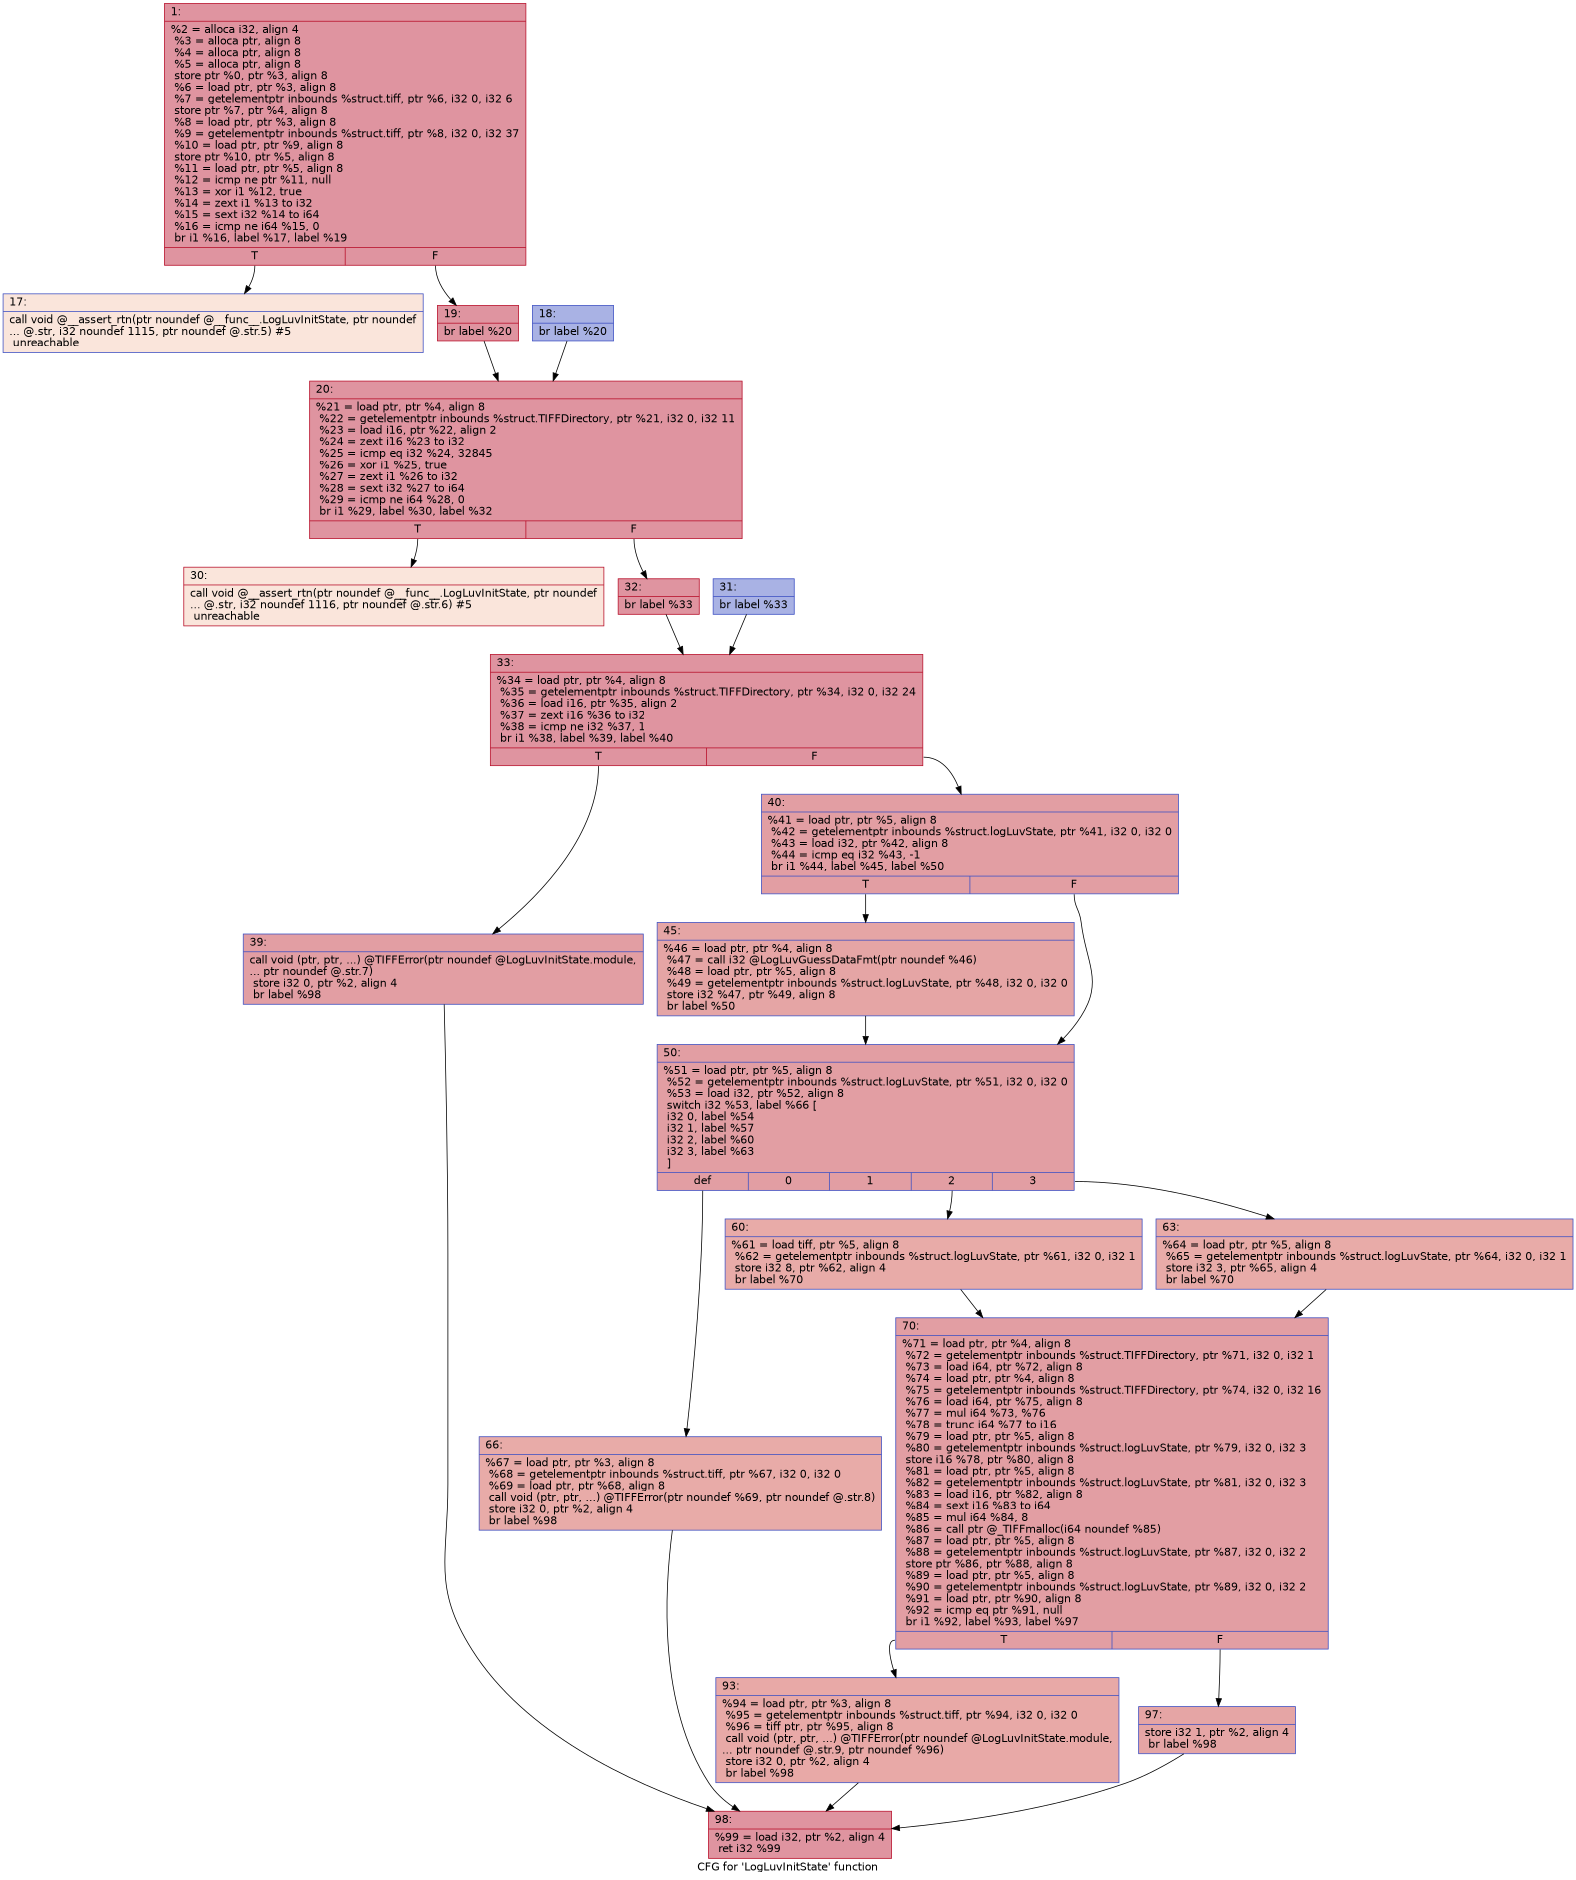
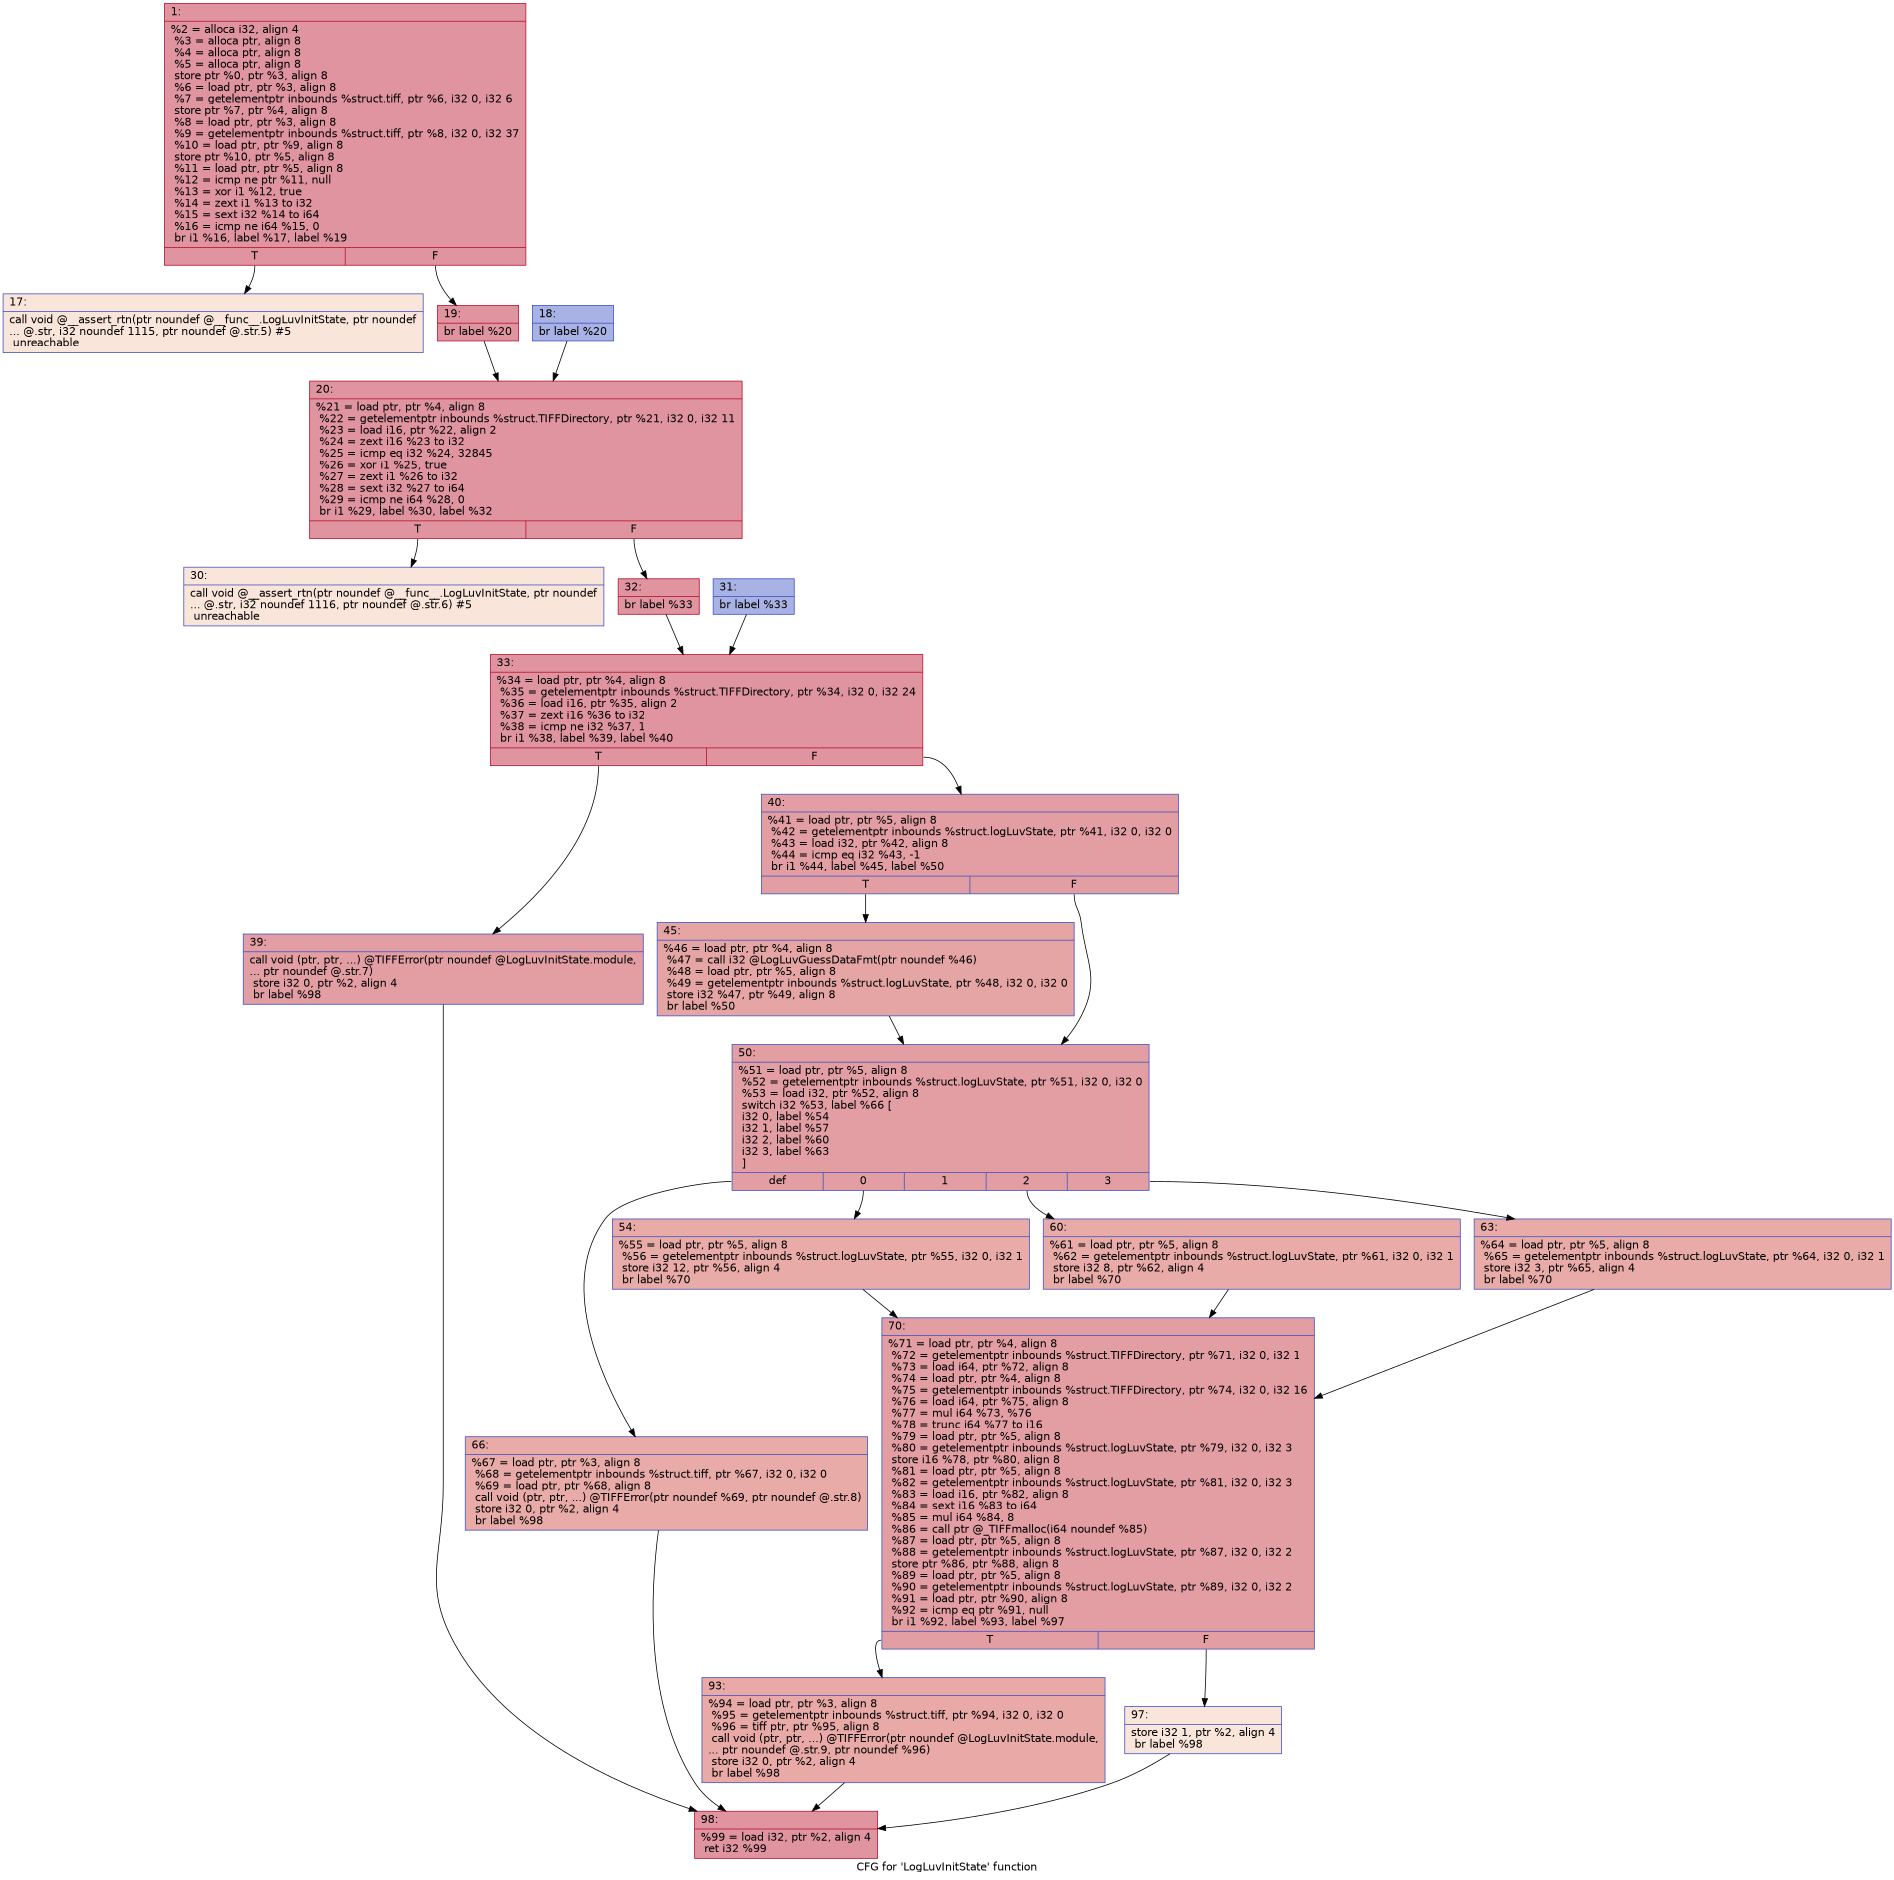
(394, 597) -> (394, 597)
(815, 1245) -> (1134, 1245)
none -> (821, 1254)
(1217, 1730) -> (1203, 1730)
